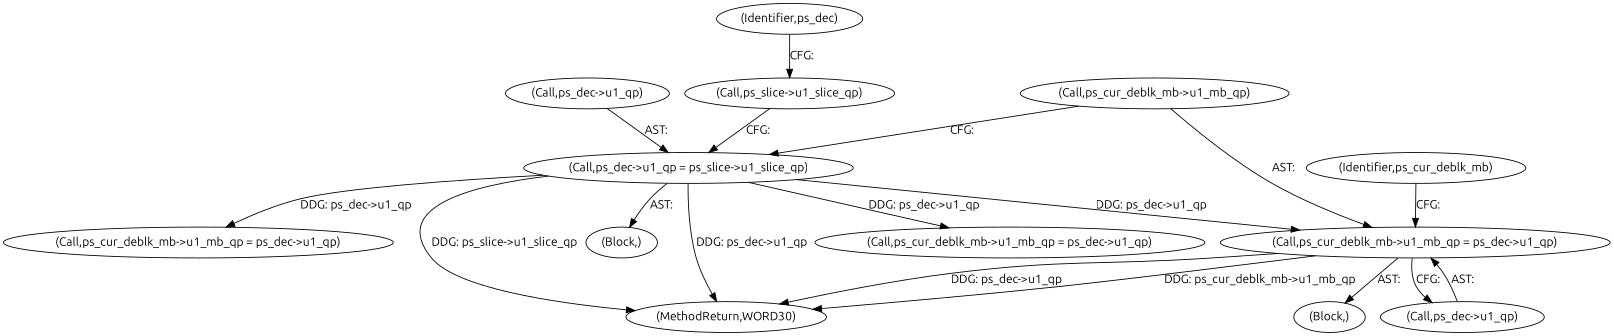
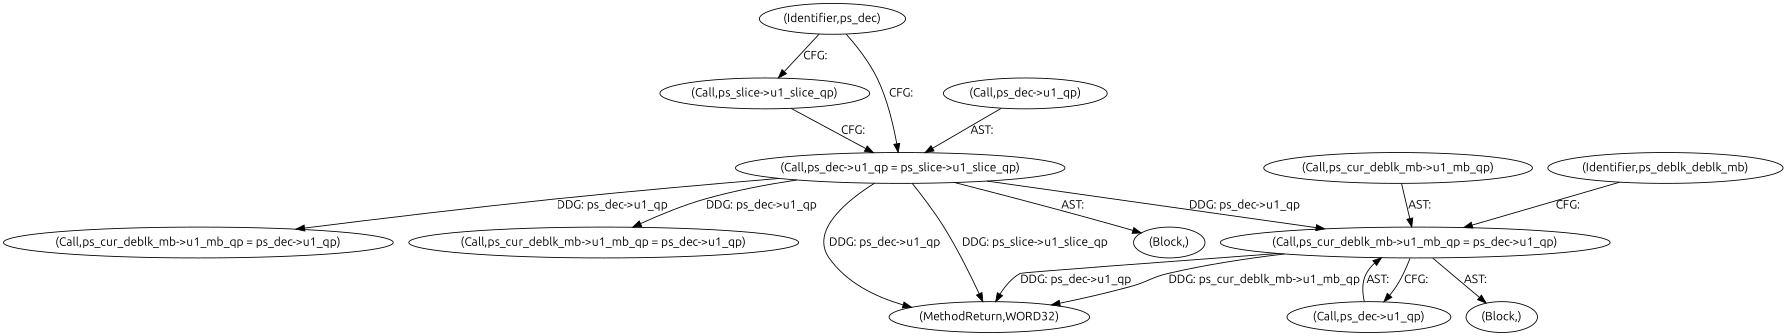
(928, 130) -> (880, 85)
(1416, 168) -> (1665, 168)
(726, 317) -> (989, 317)
